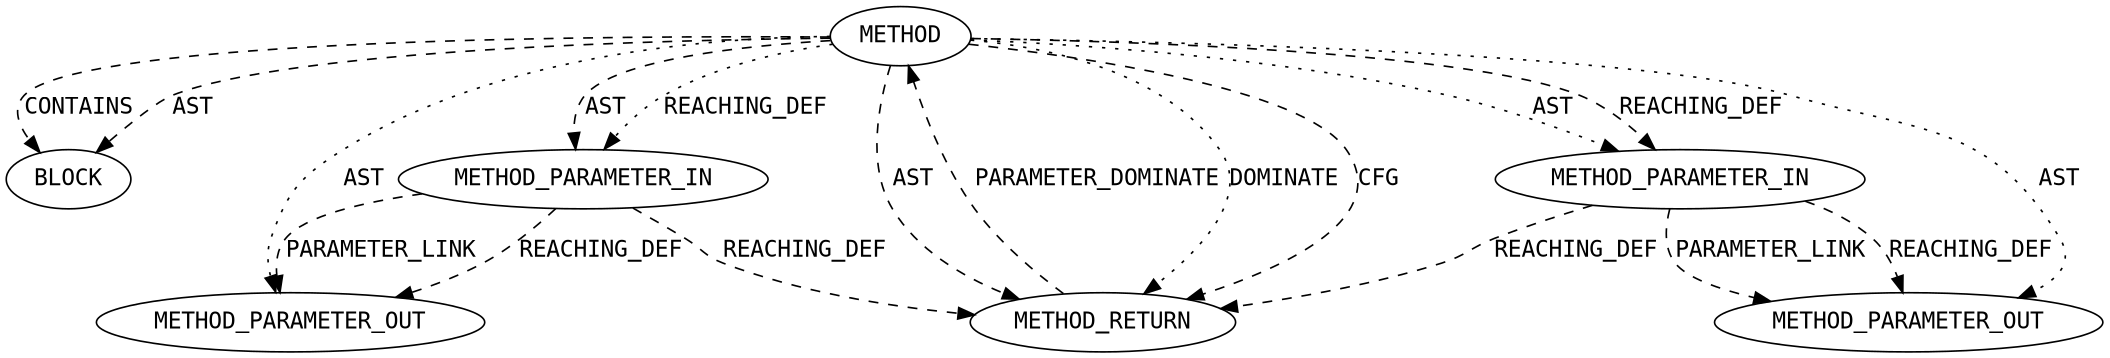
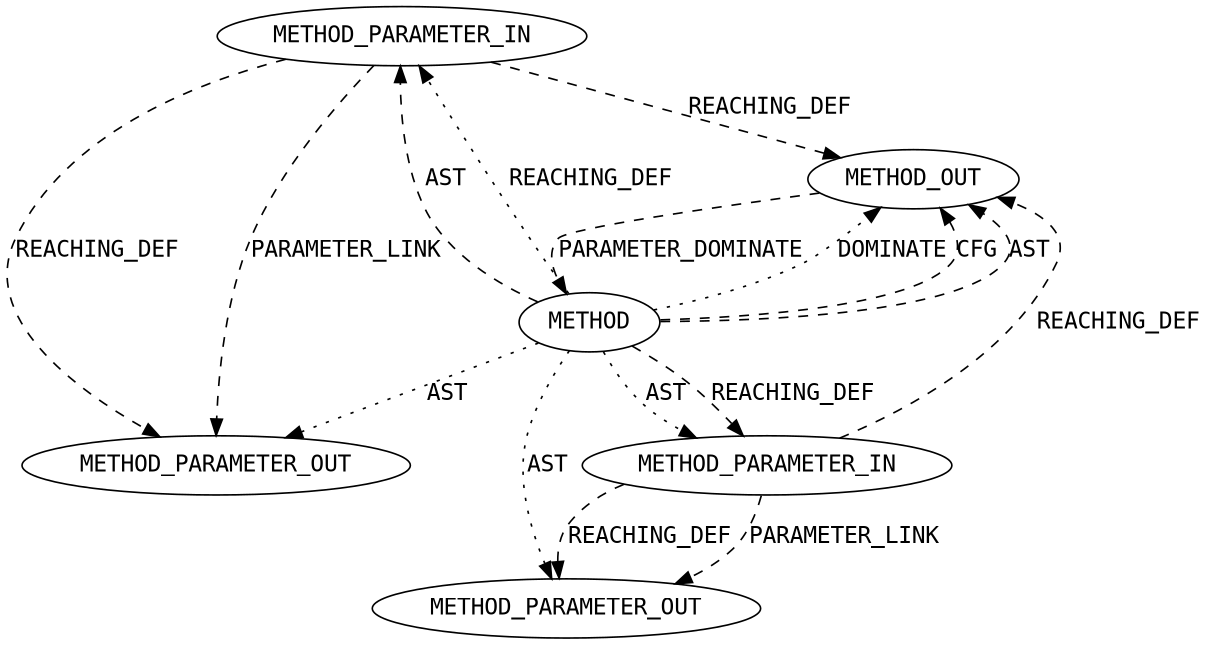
(69, 179) -> none
(1103, 322) -> (913, 179)
